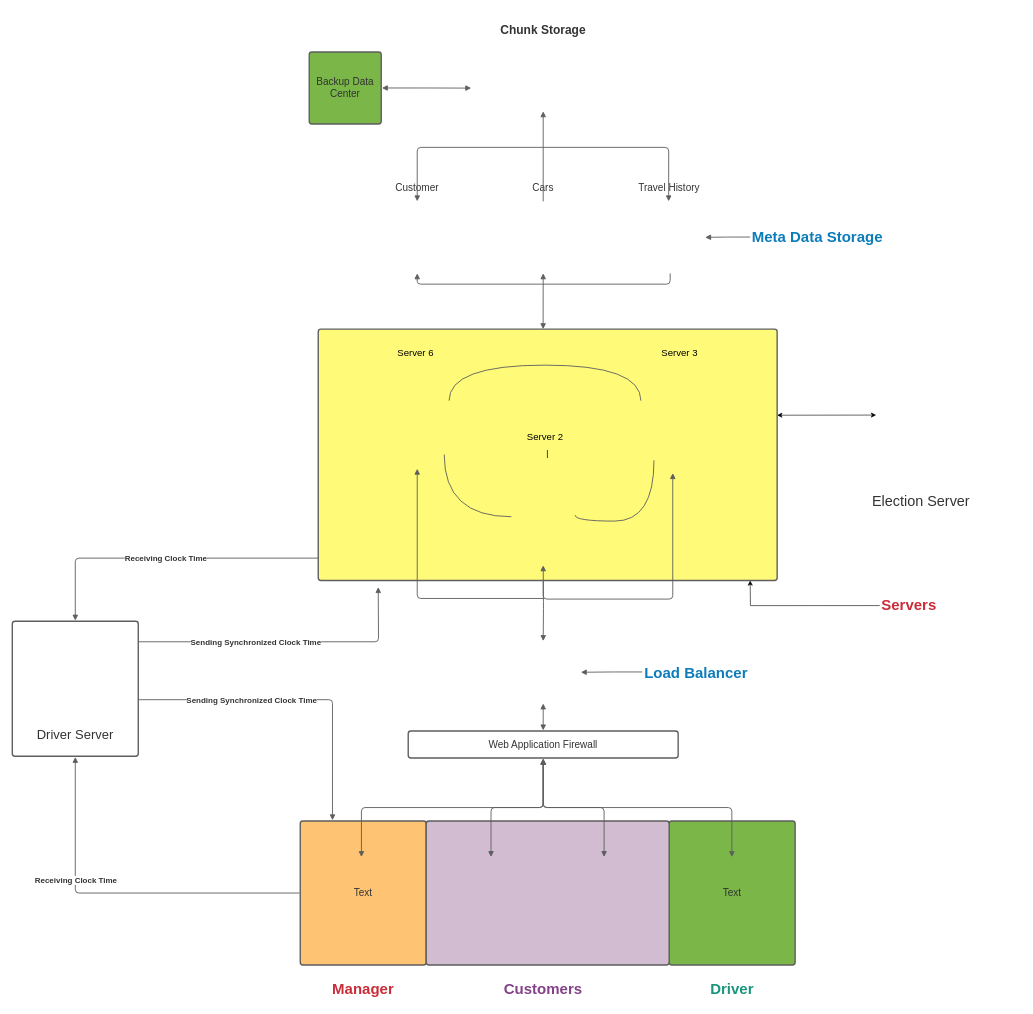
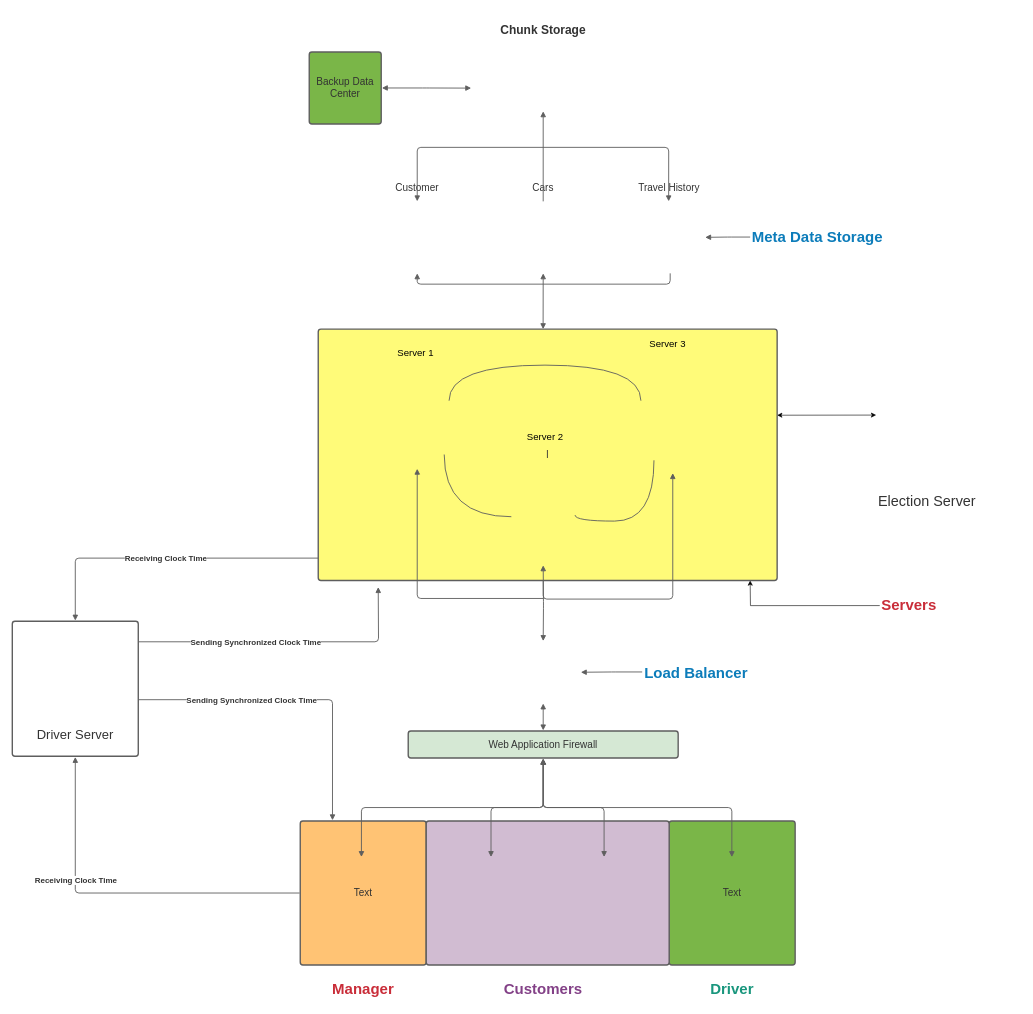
(416, 353) -> (416, 353)
(680, 353) -> (668, 344)
(921, 502) -> (927, 502)
(543, 745) -> (543, 745)
